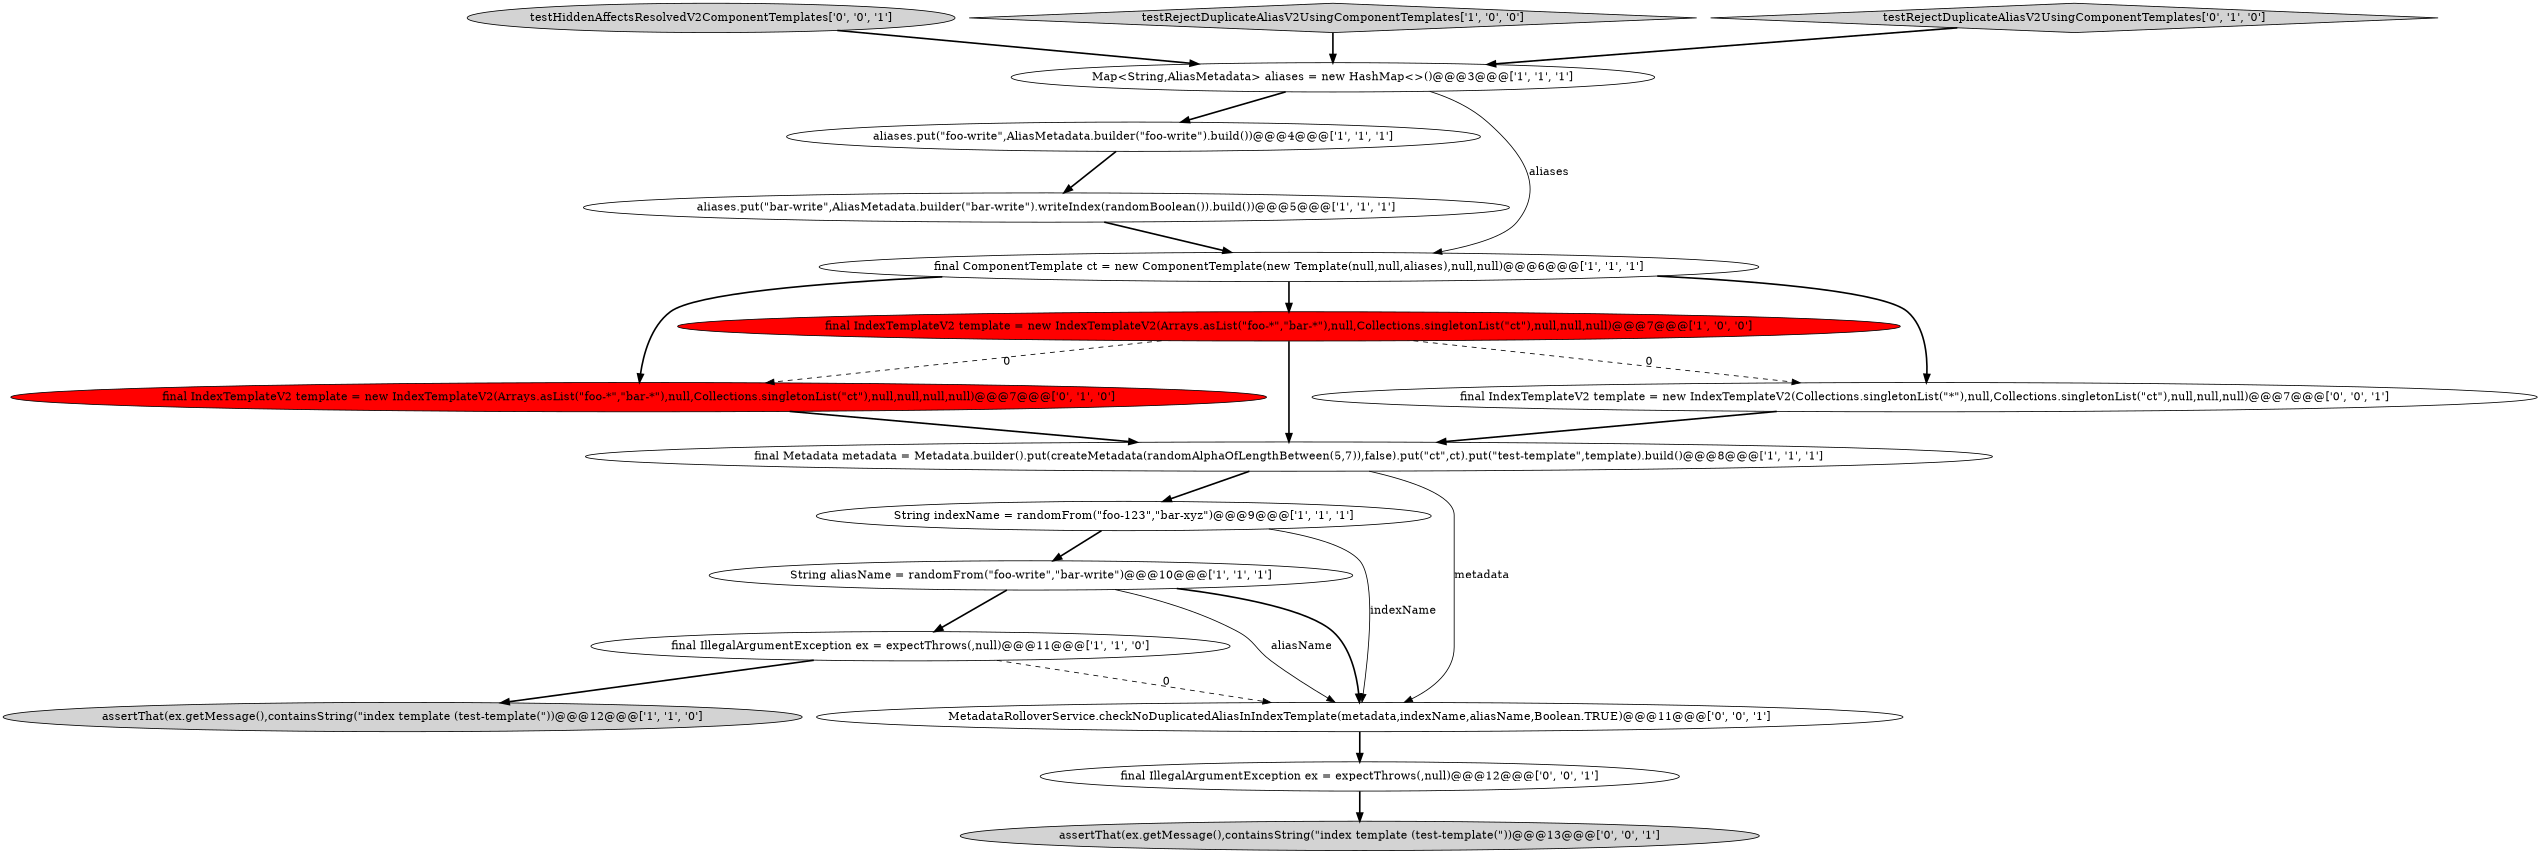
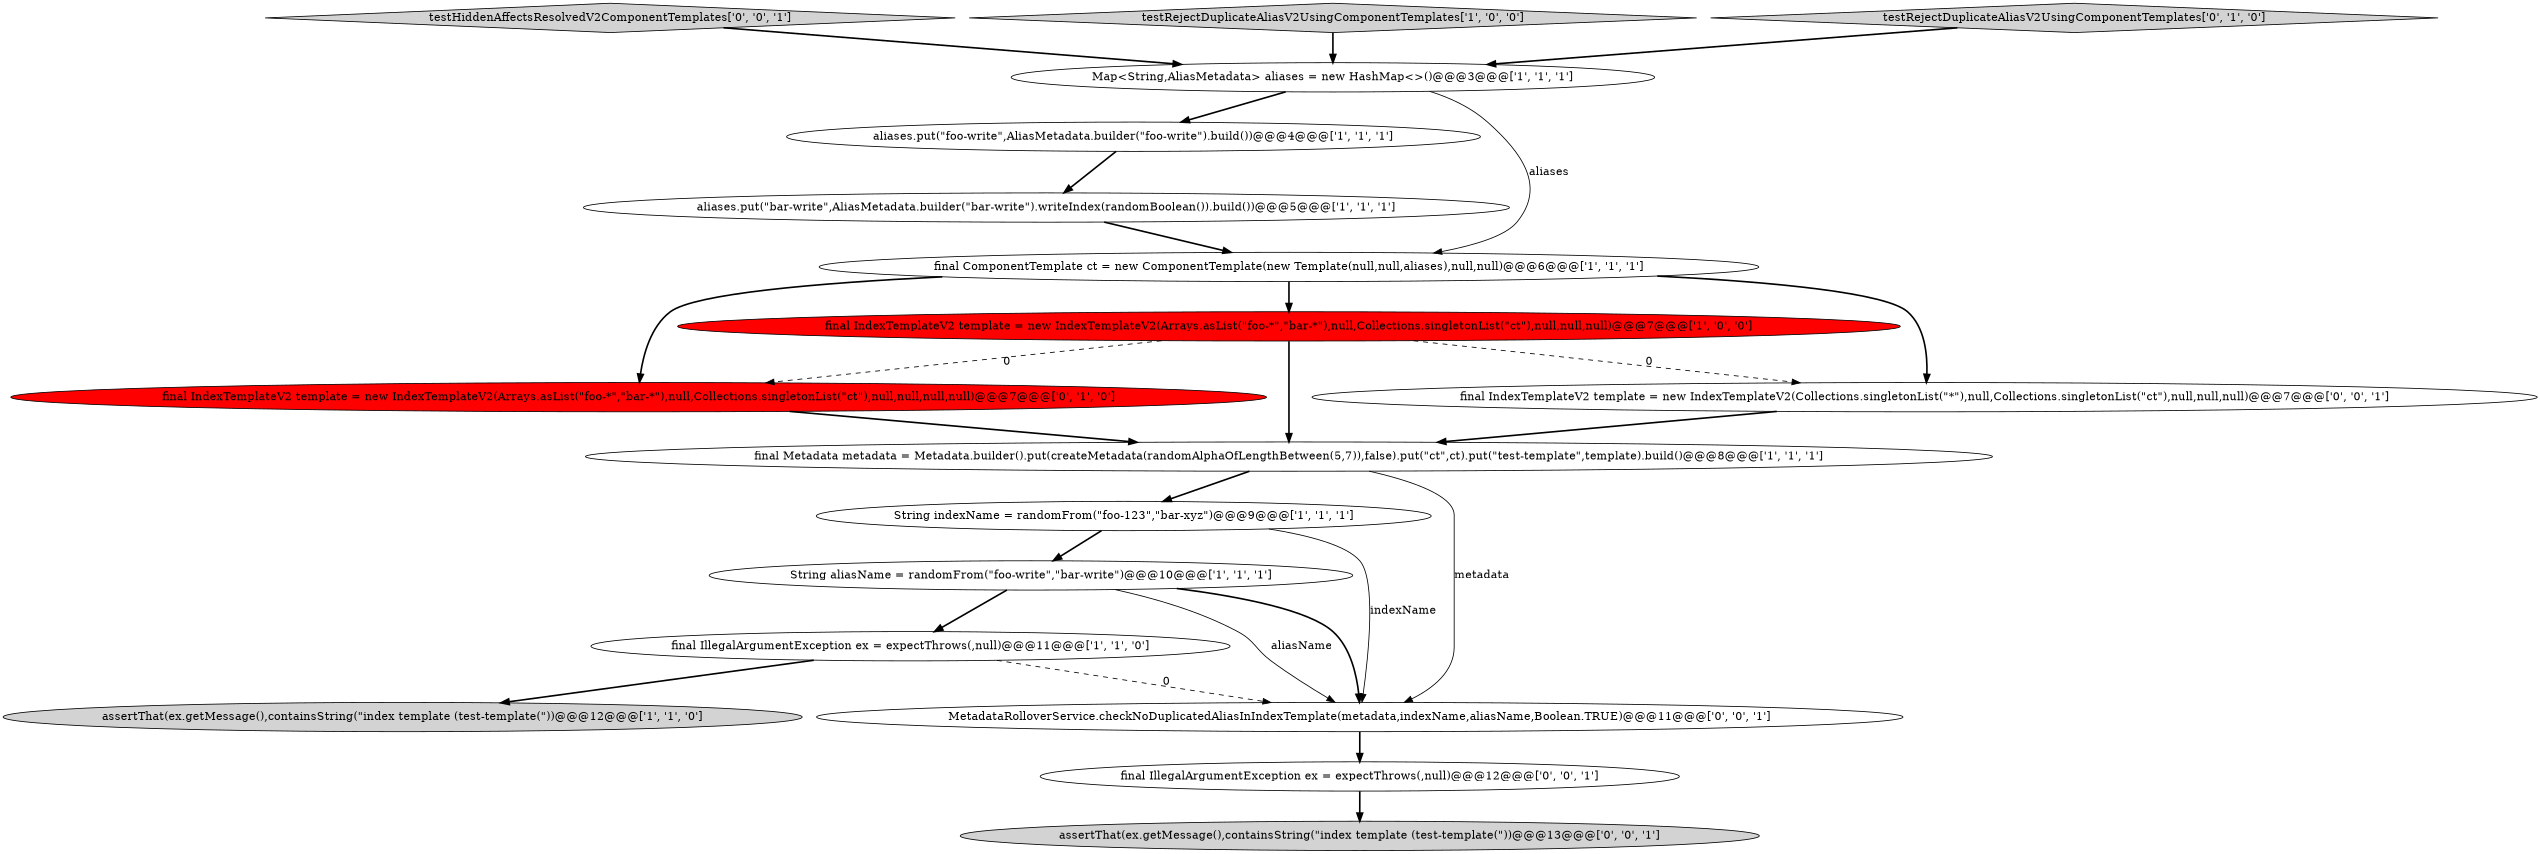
(711, 18) -> (610, 18)
